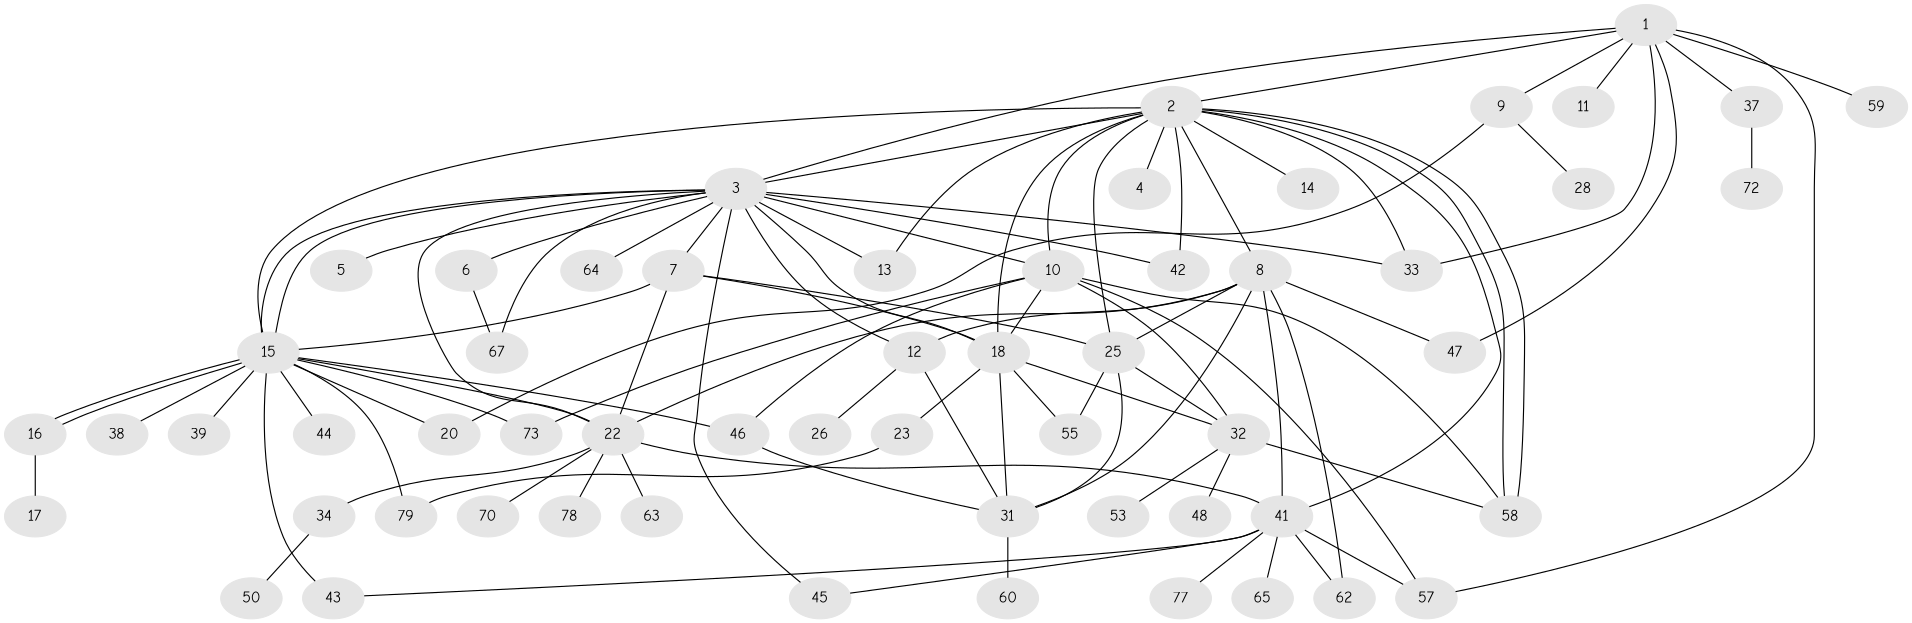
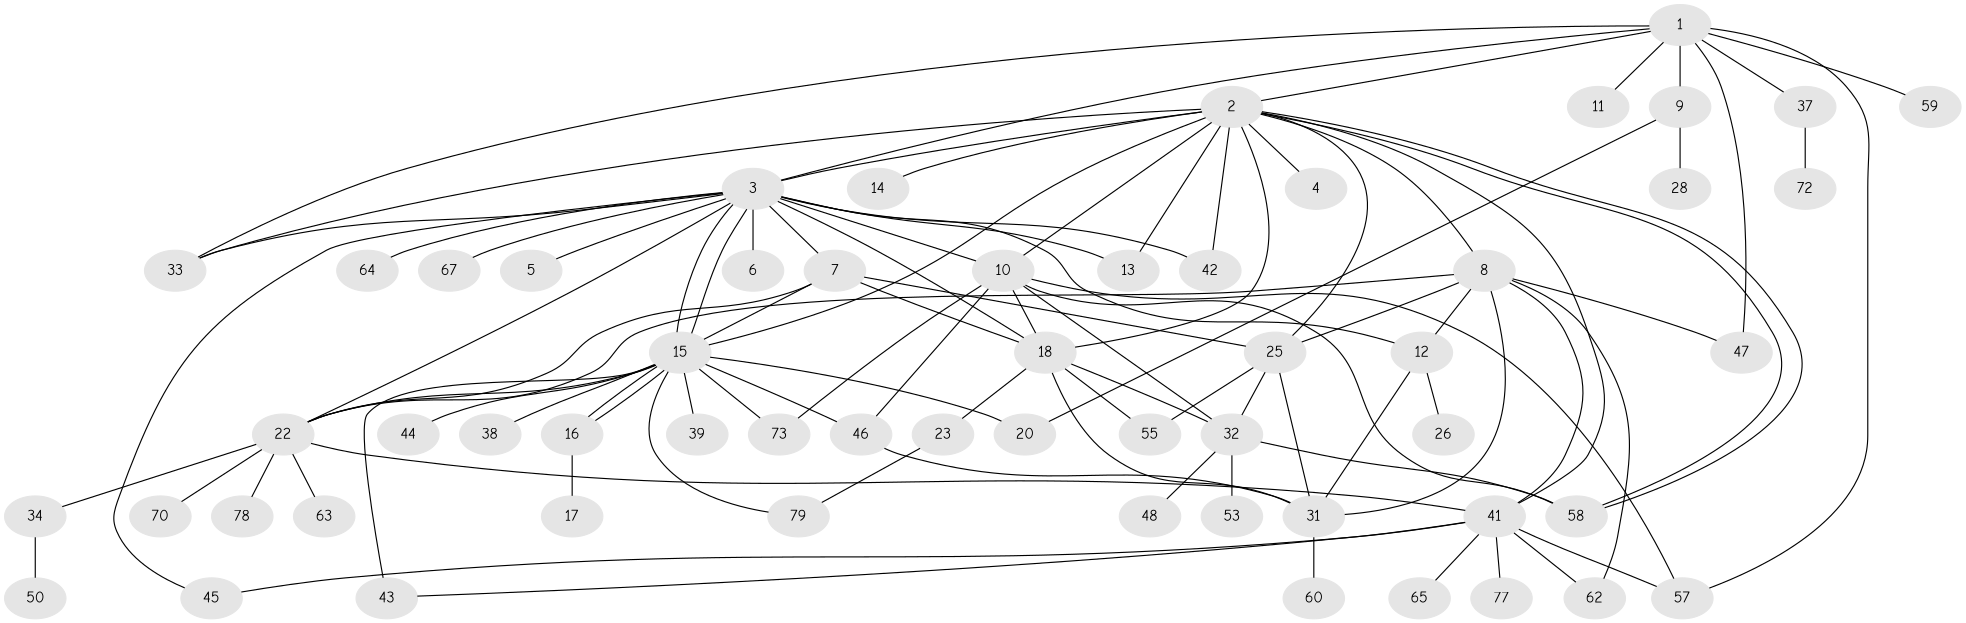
(482, 311) -> none
